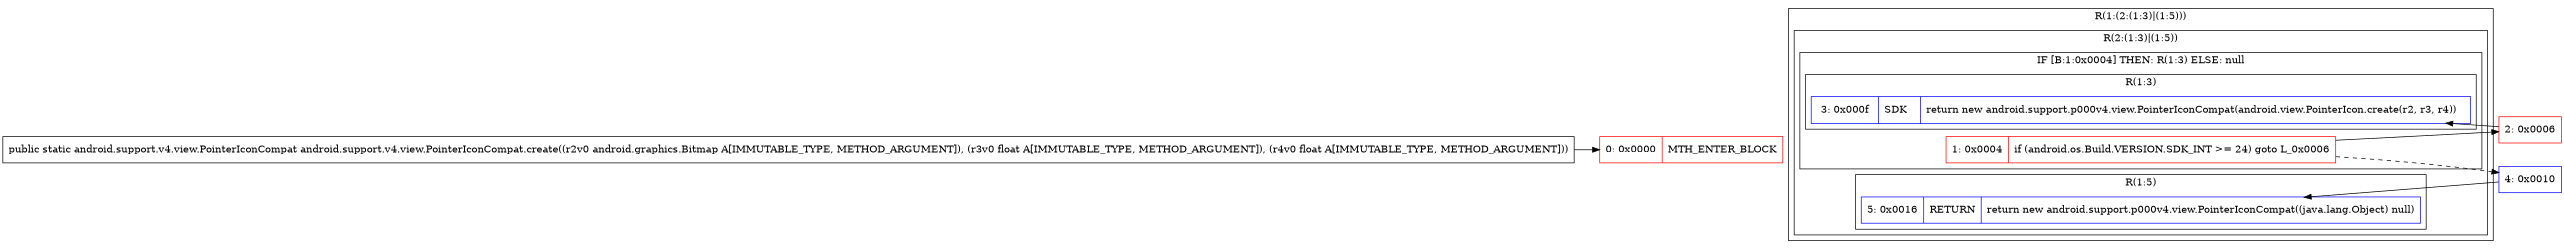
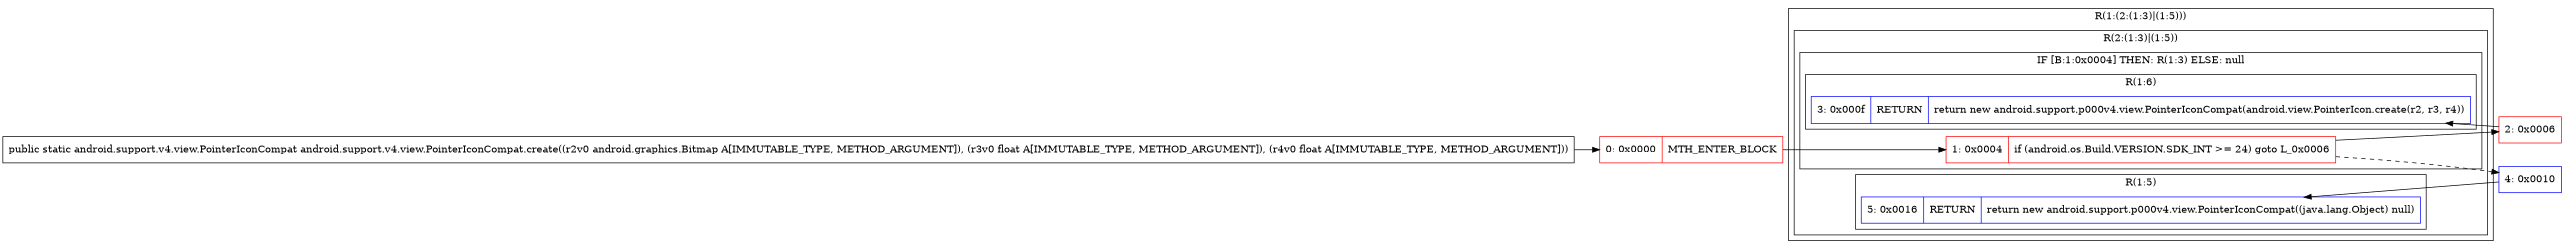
(2141, 83) -> (2141, 83)
(1896, 110) -> (1900, 110)
none -> (1861, 150)
